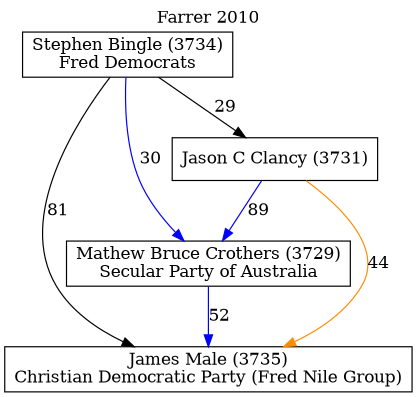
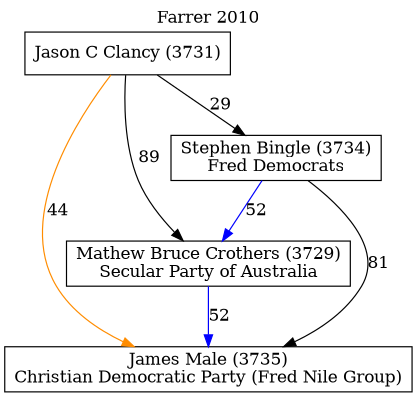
(197, 104) -> (196, 102)
(151, 159) -> (256, 211)
(245, 206) -> (132, 160)
